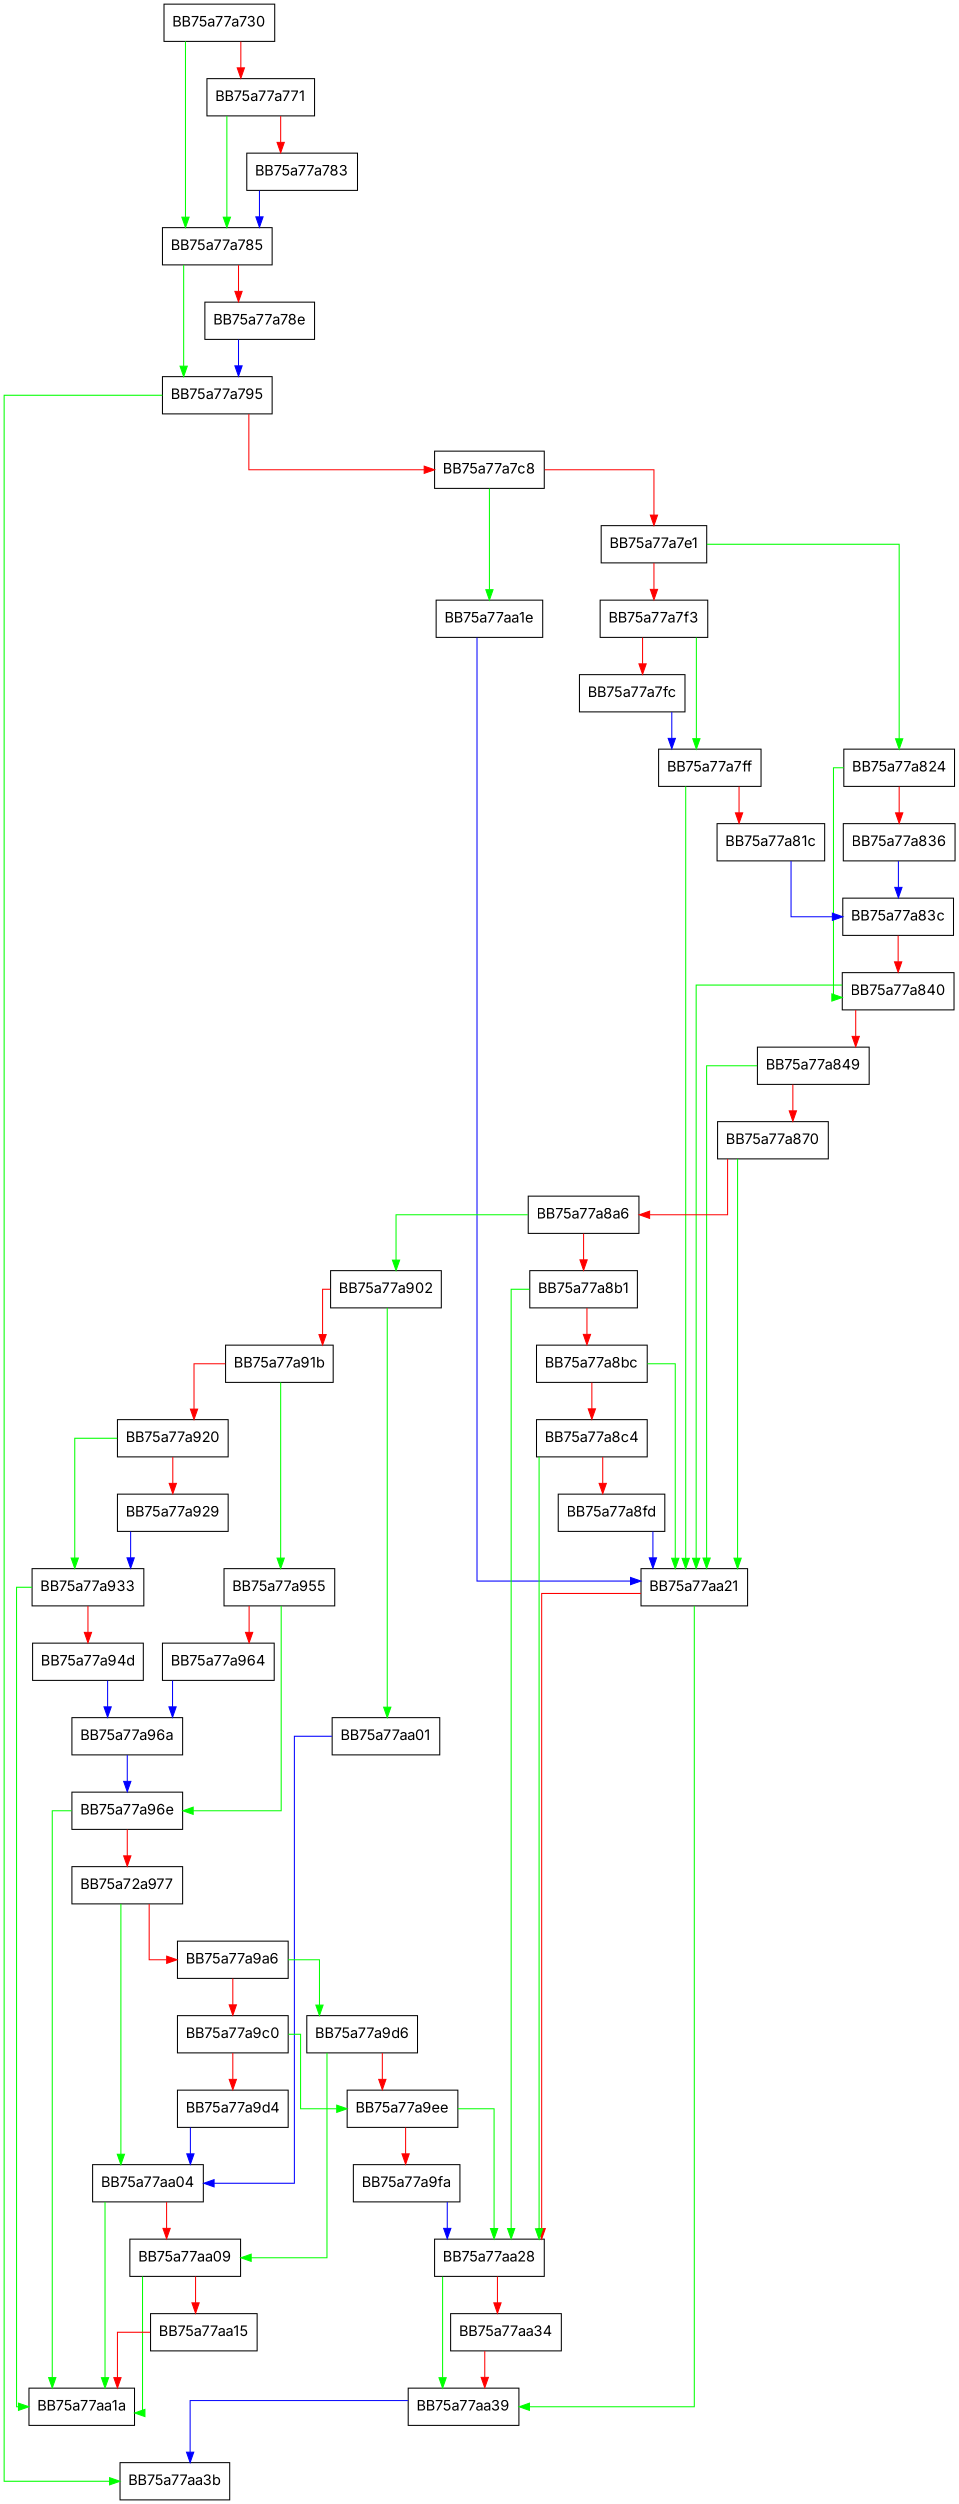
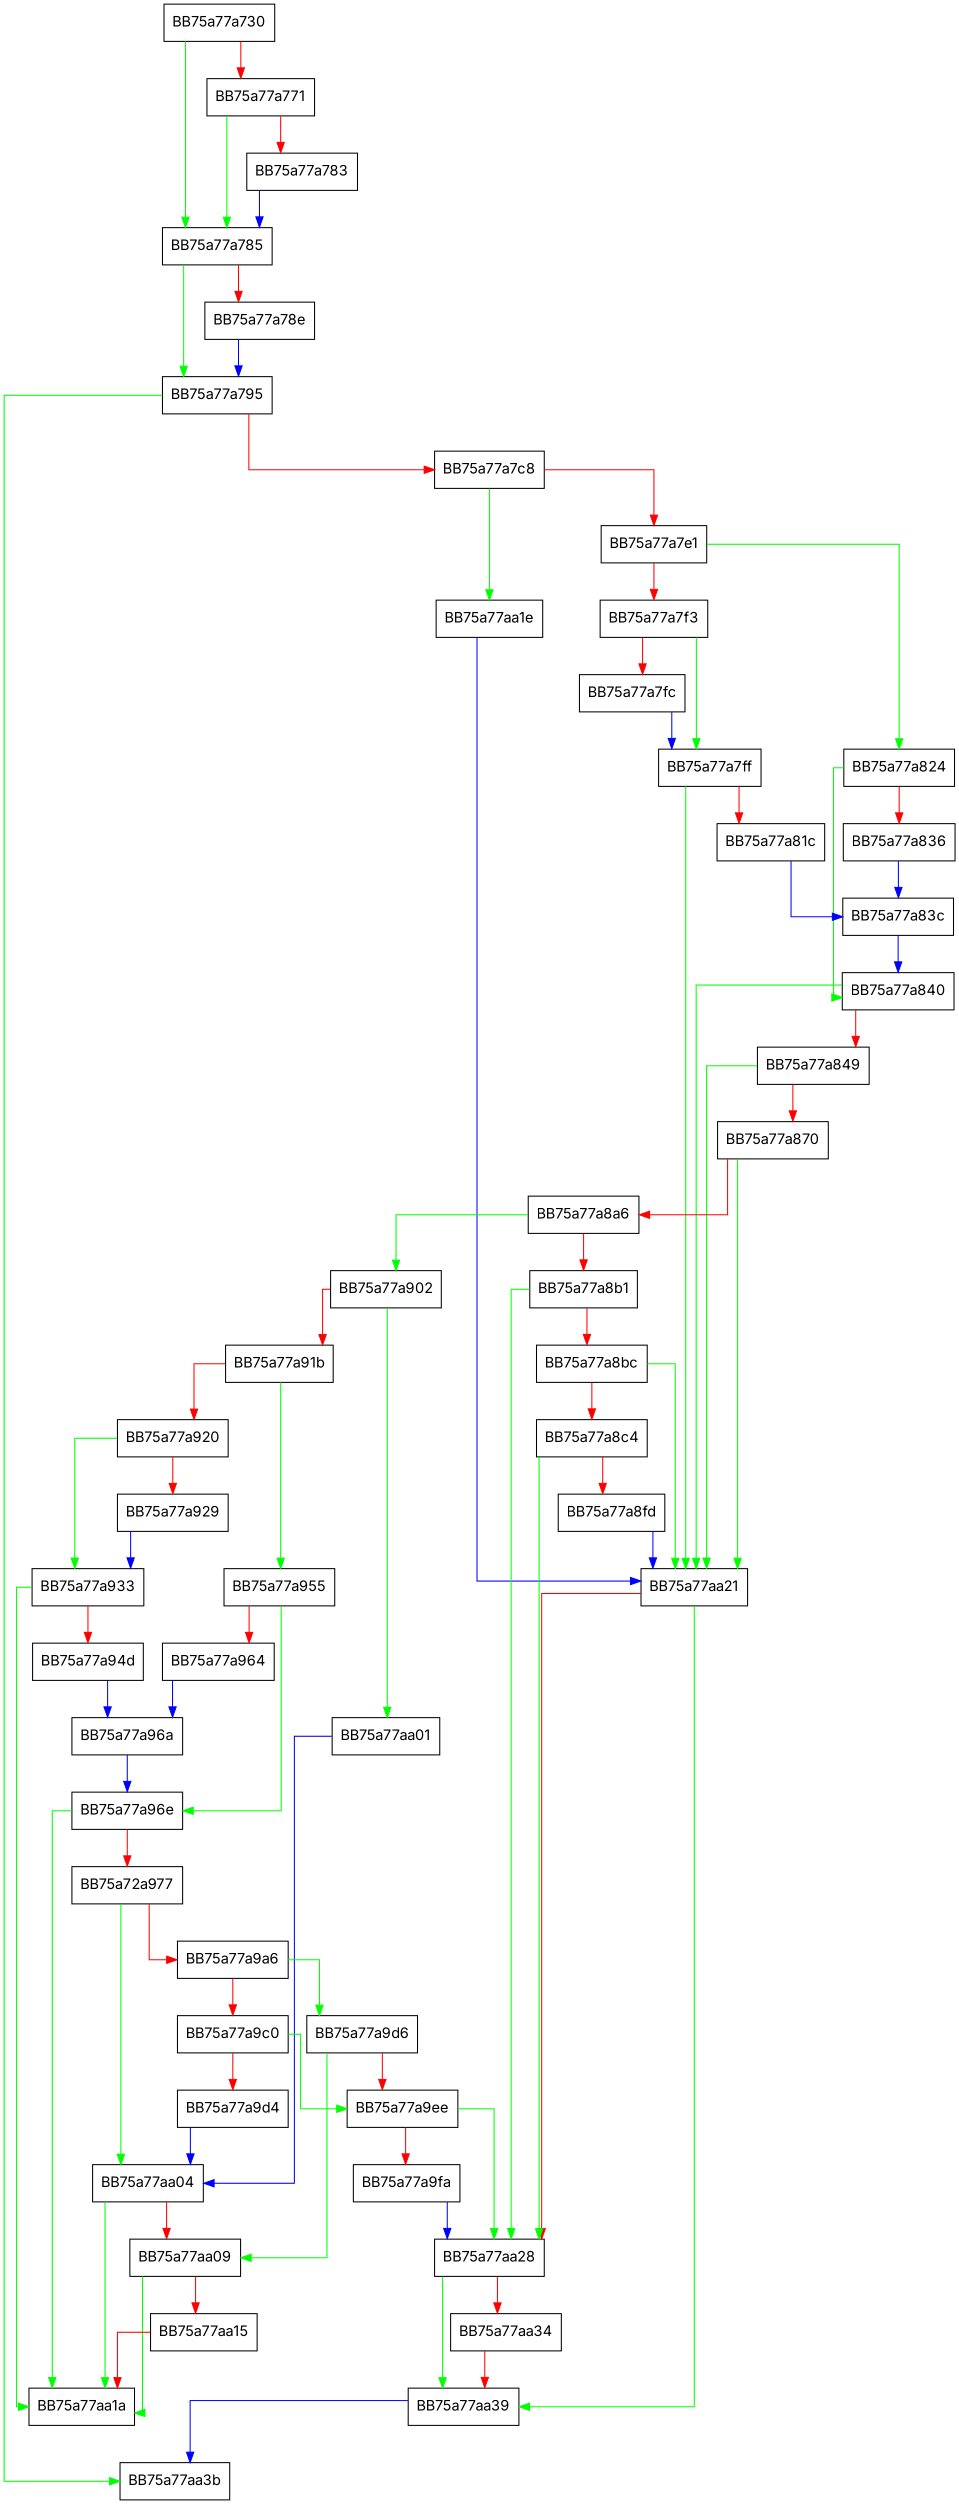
(898, 949) -> (898, 949)
